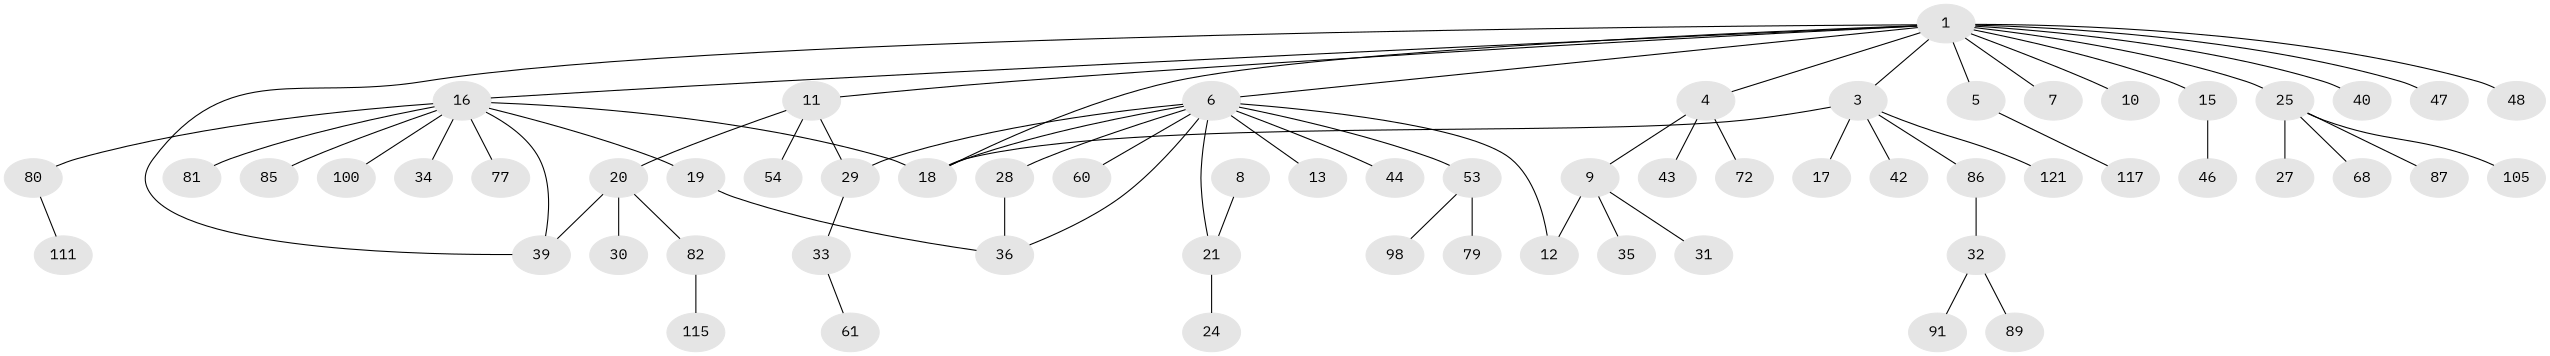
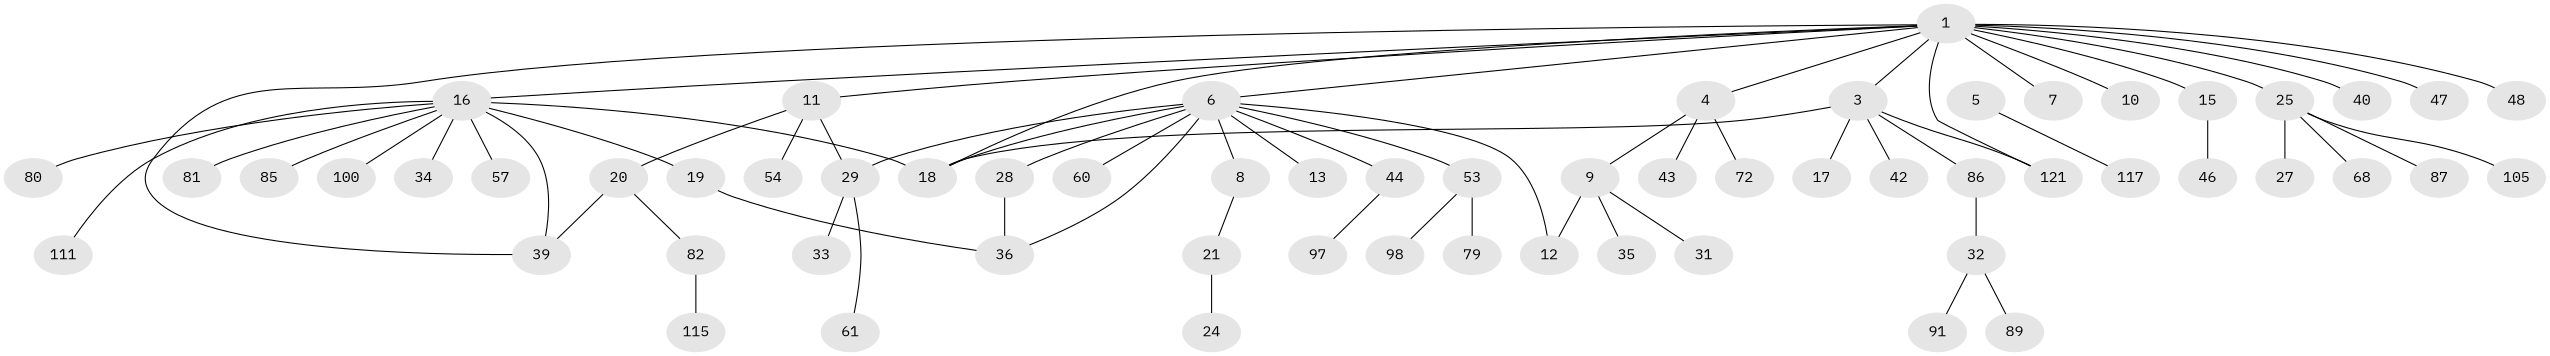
(1961, 62) -> (1948, 126)
(501, 178) -> (501, 178)
(1201, 178) -> (1226, 140)
(48, 217) -> (197, 139)
(619, 255) -> none
none -> (1318, 255)
(836, 294) -> (861, 255)
